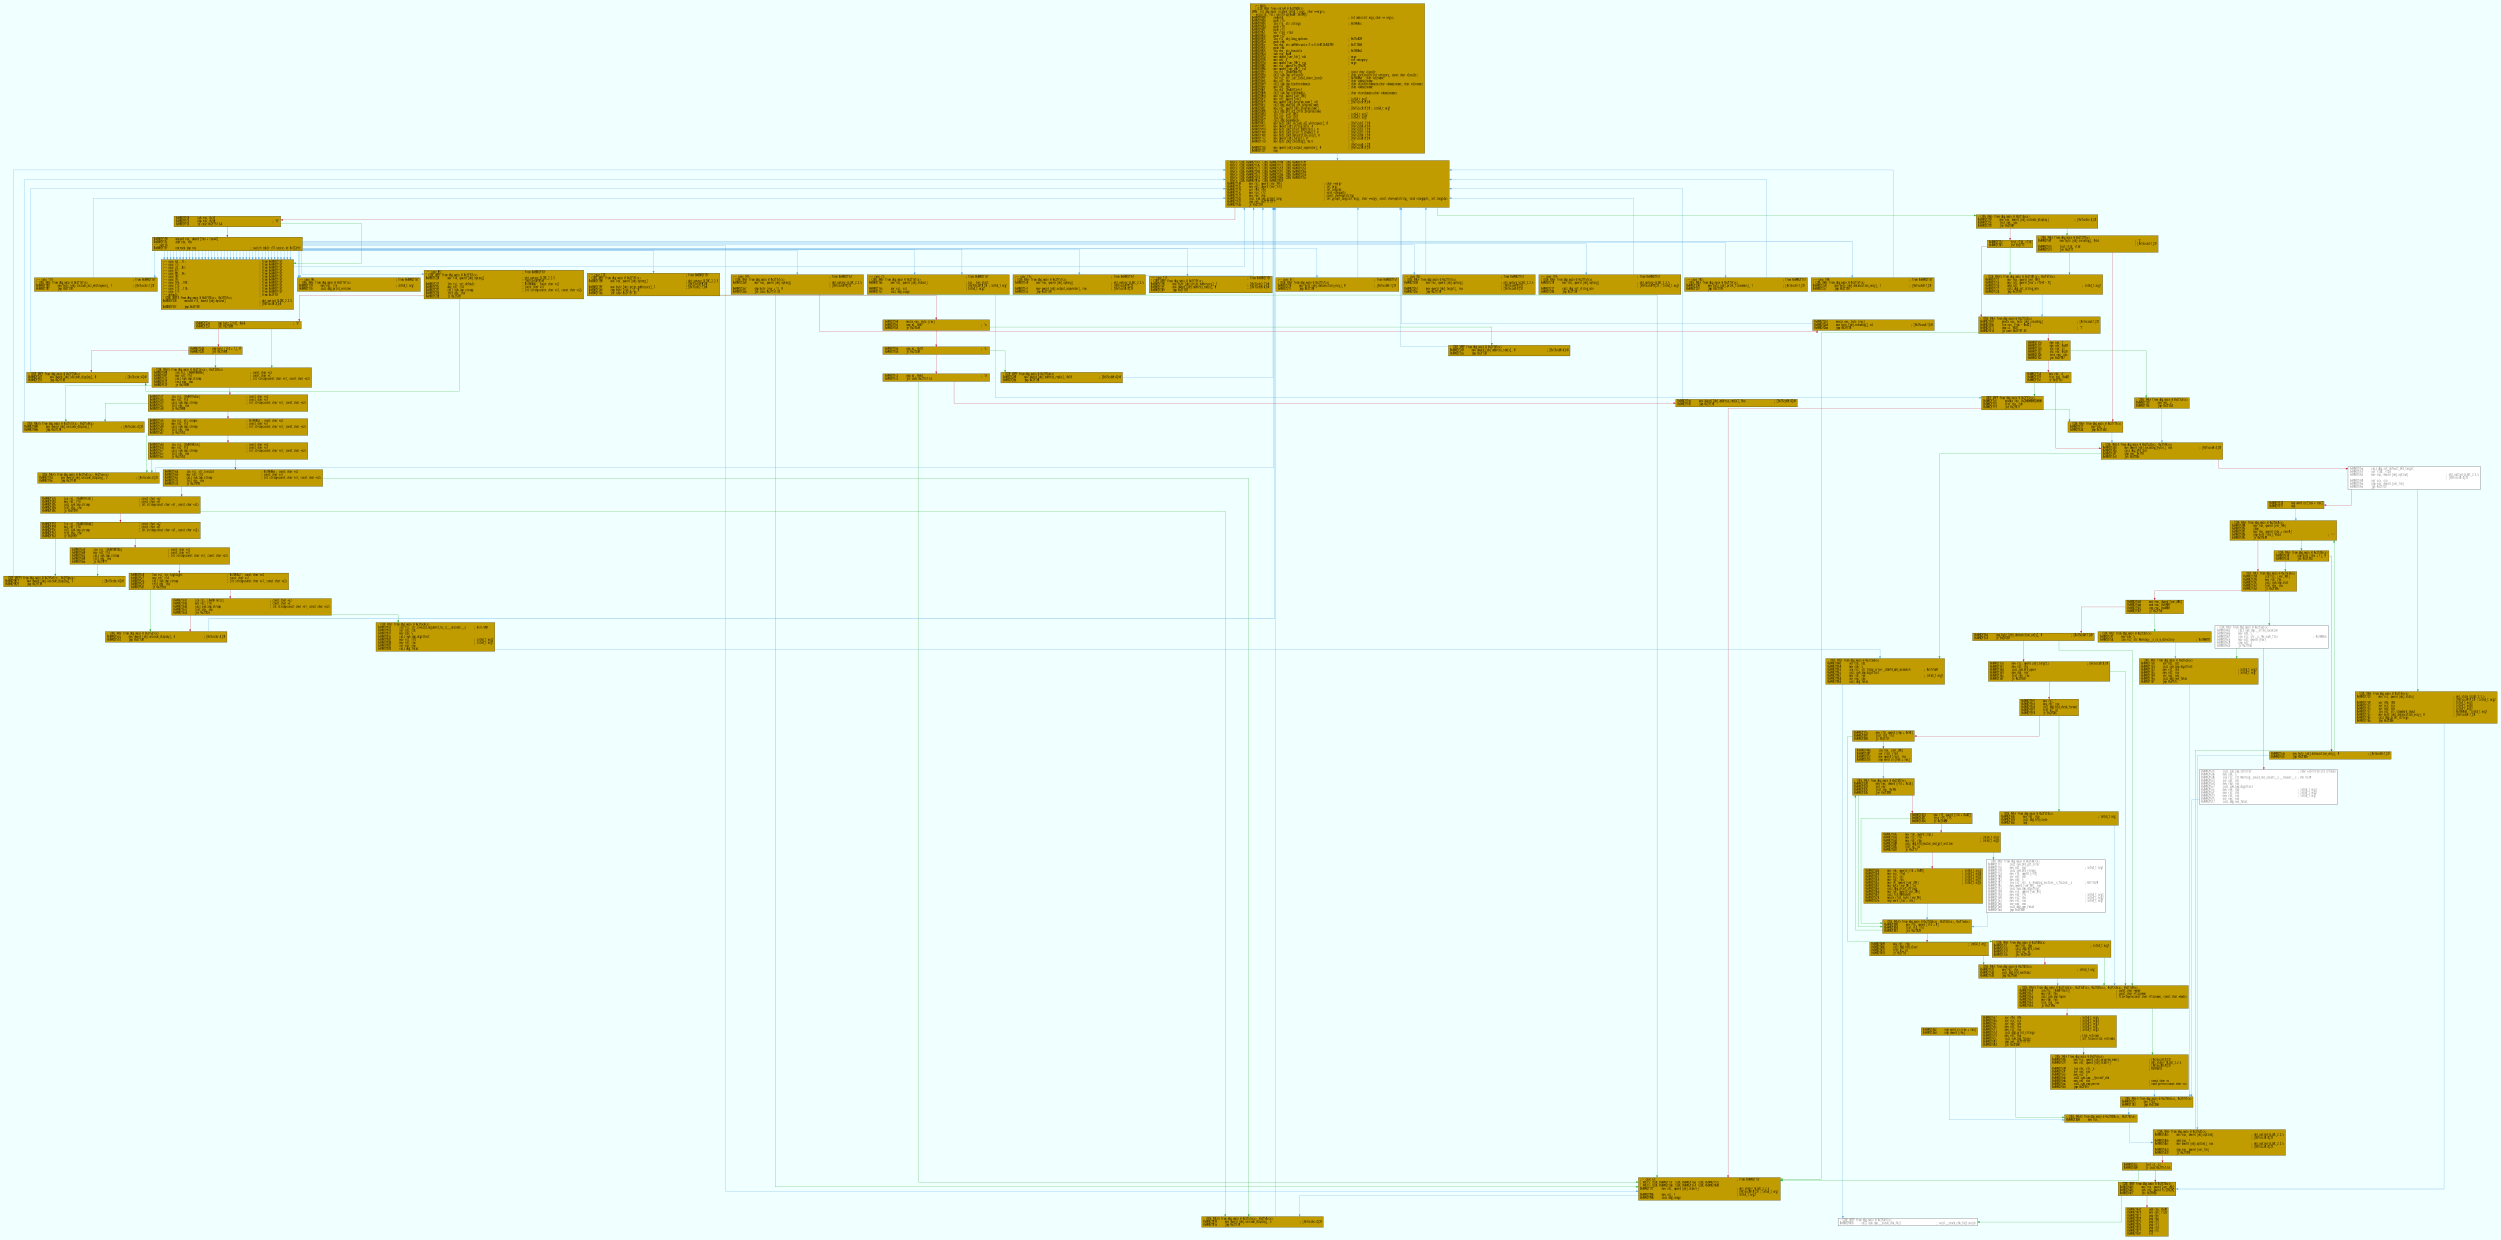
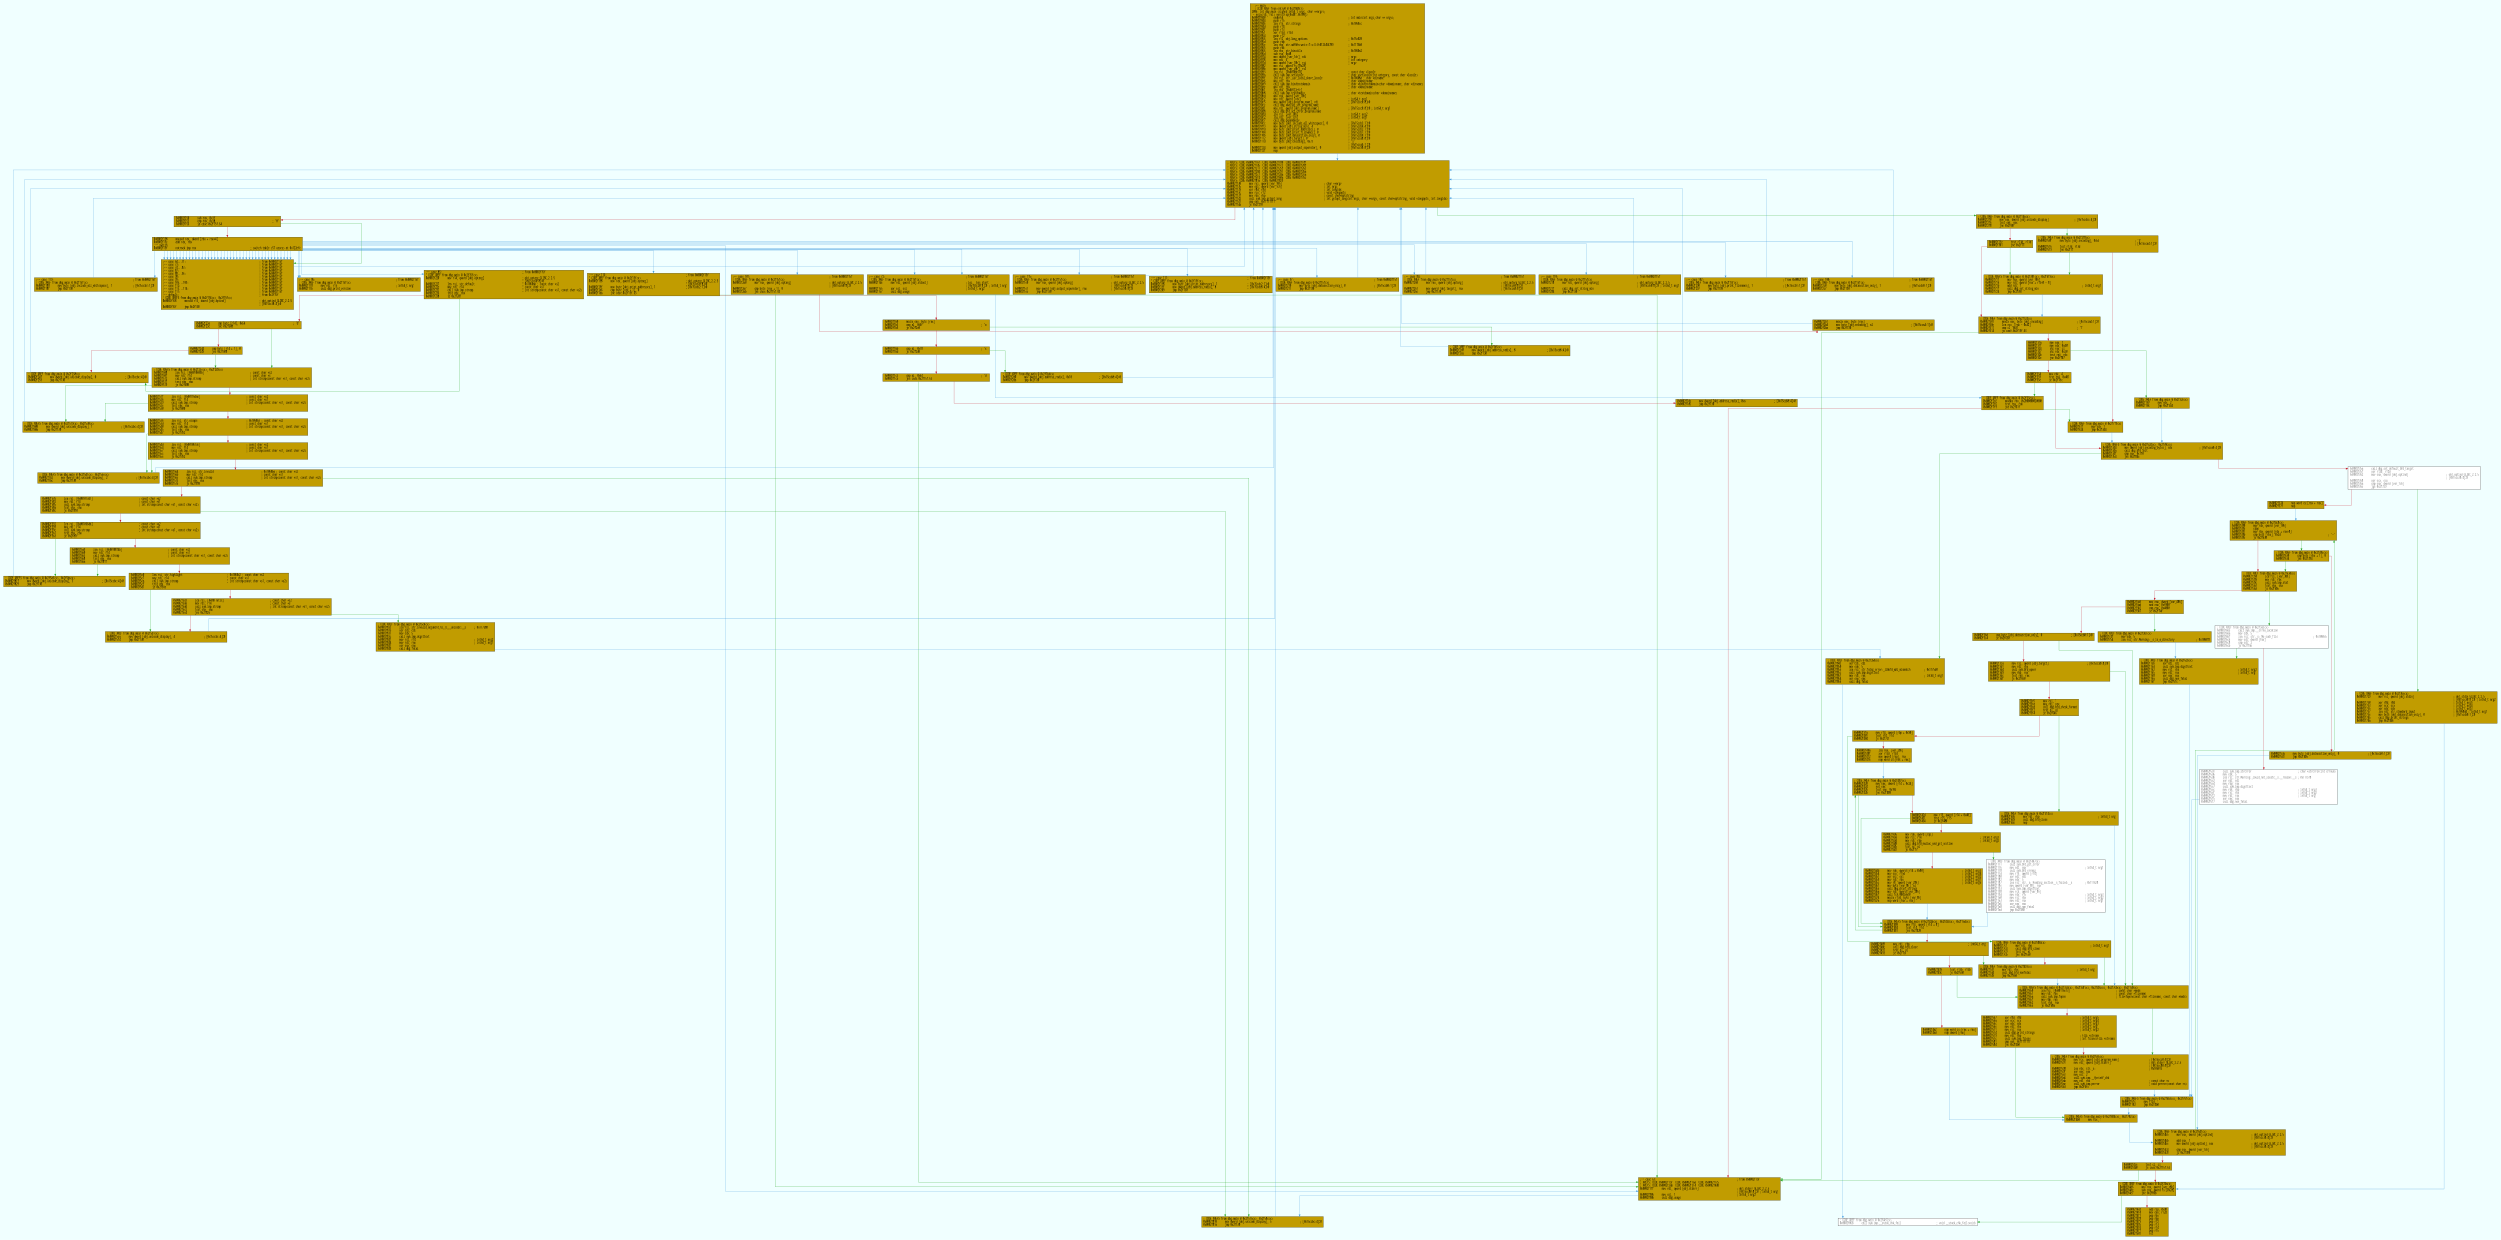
none -> (1949, 972)
